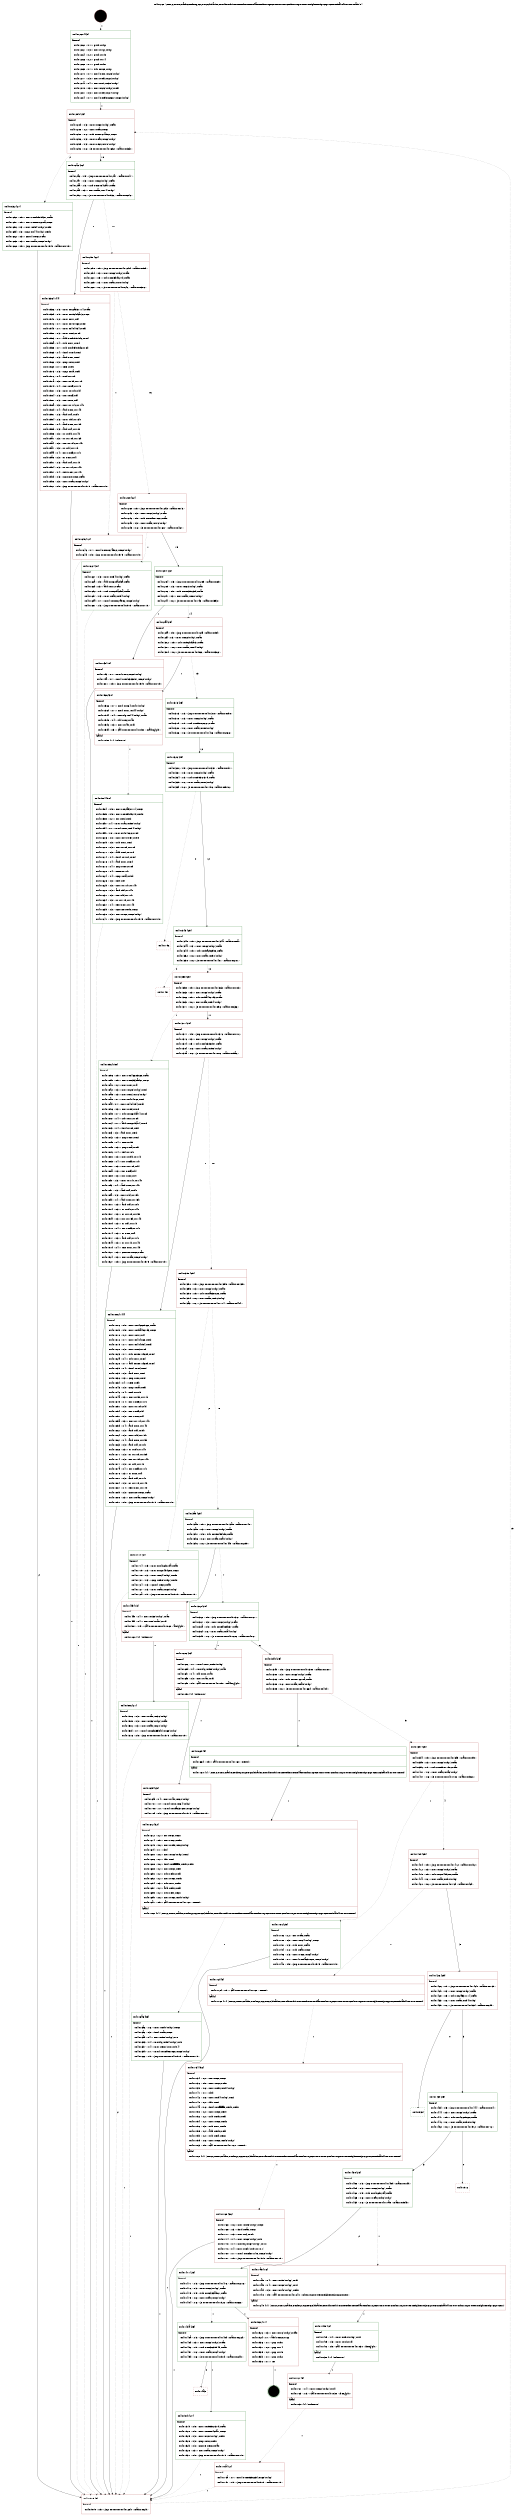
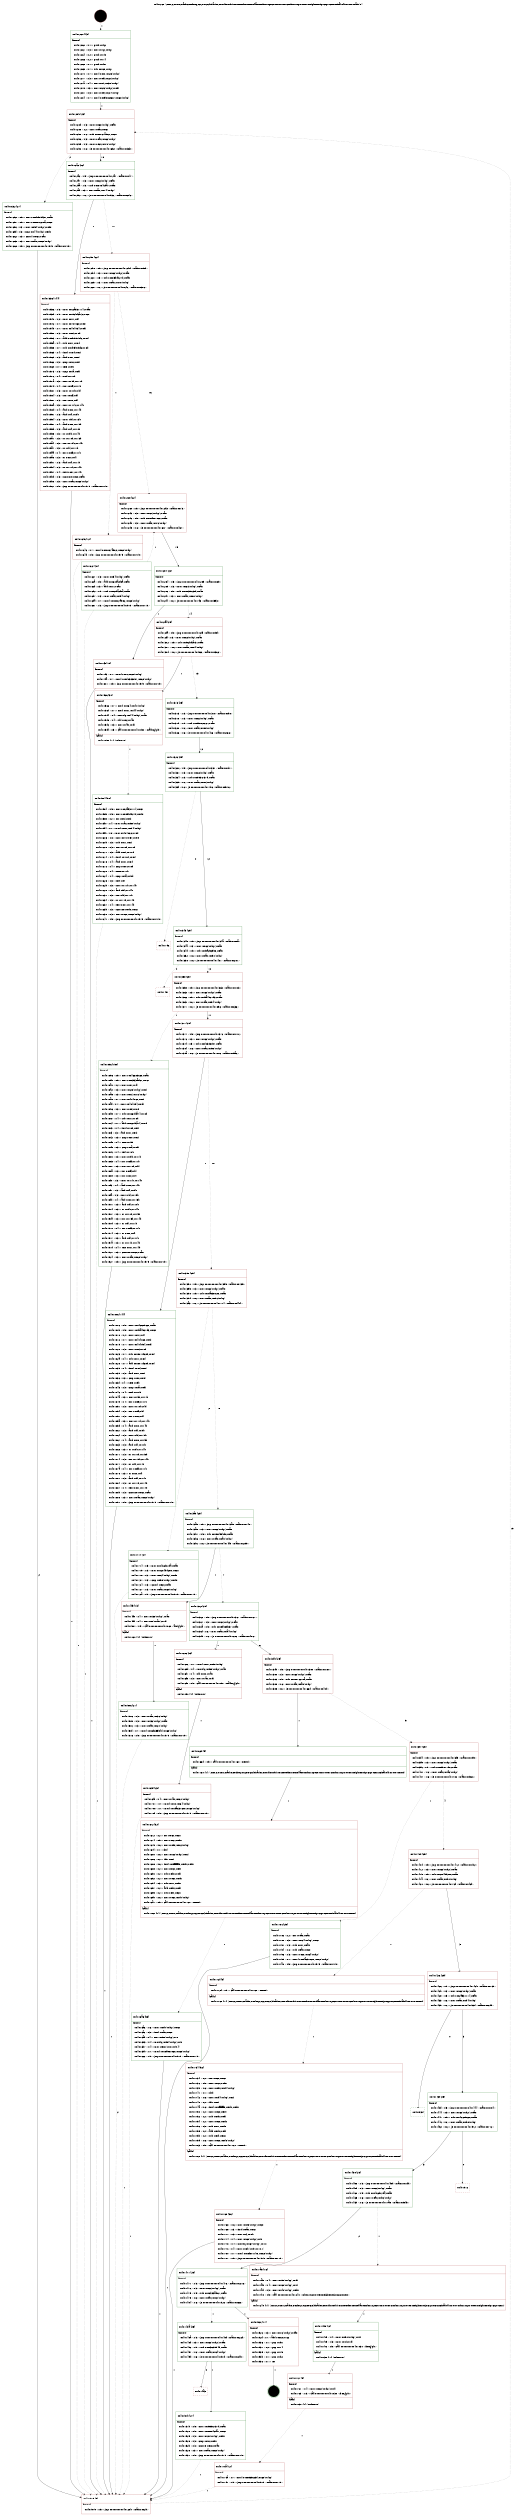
(146, 547) -> (153, 548)
